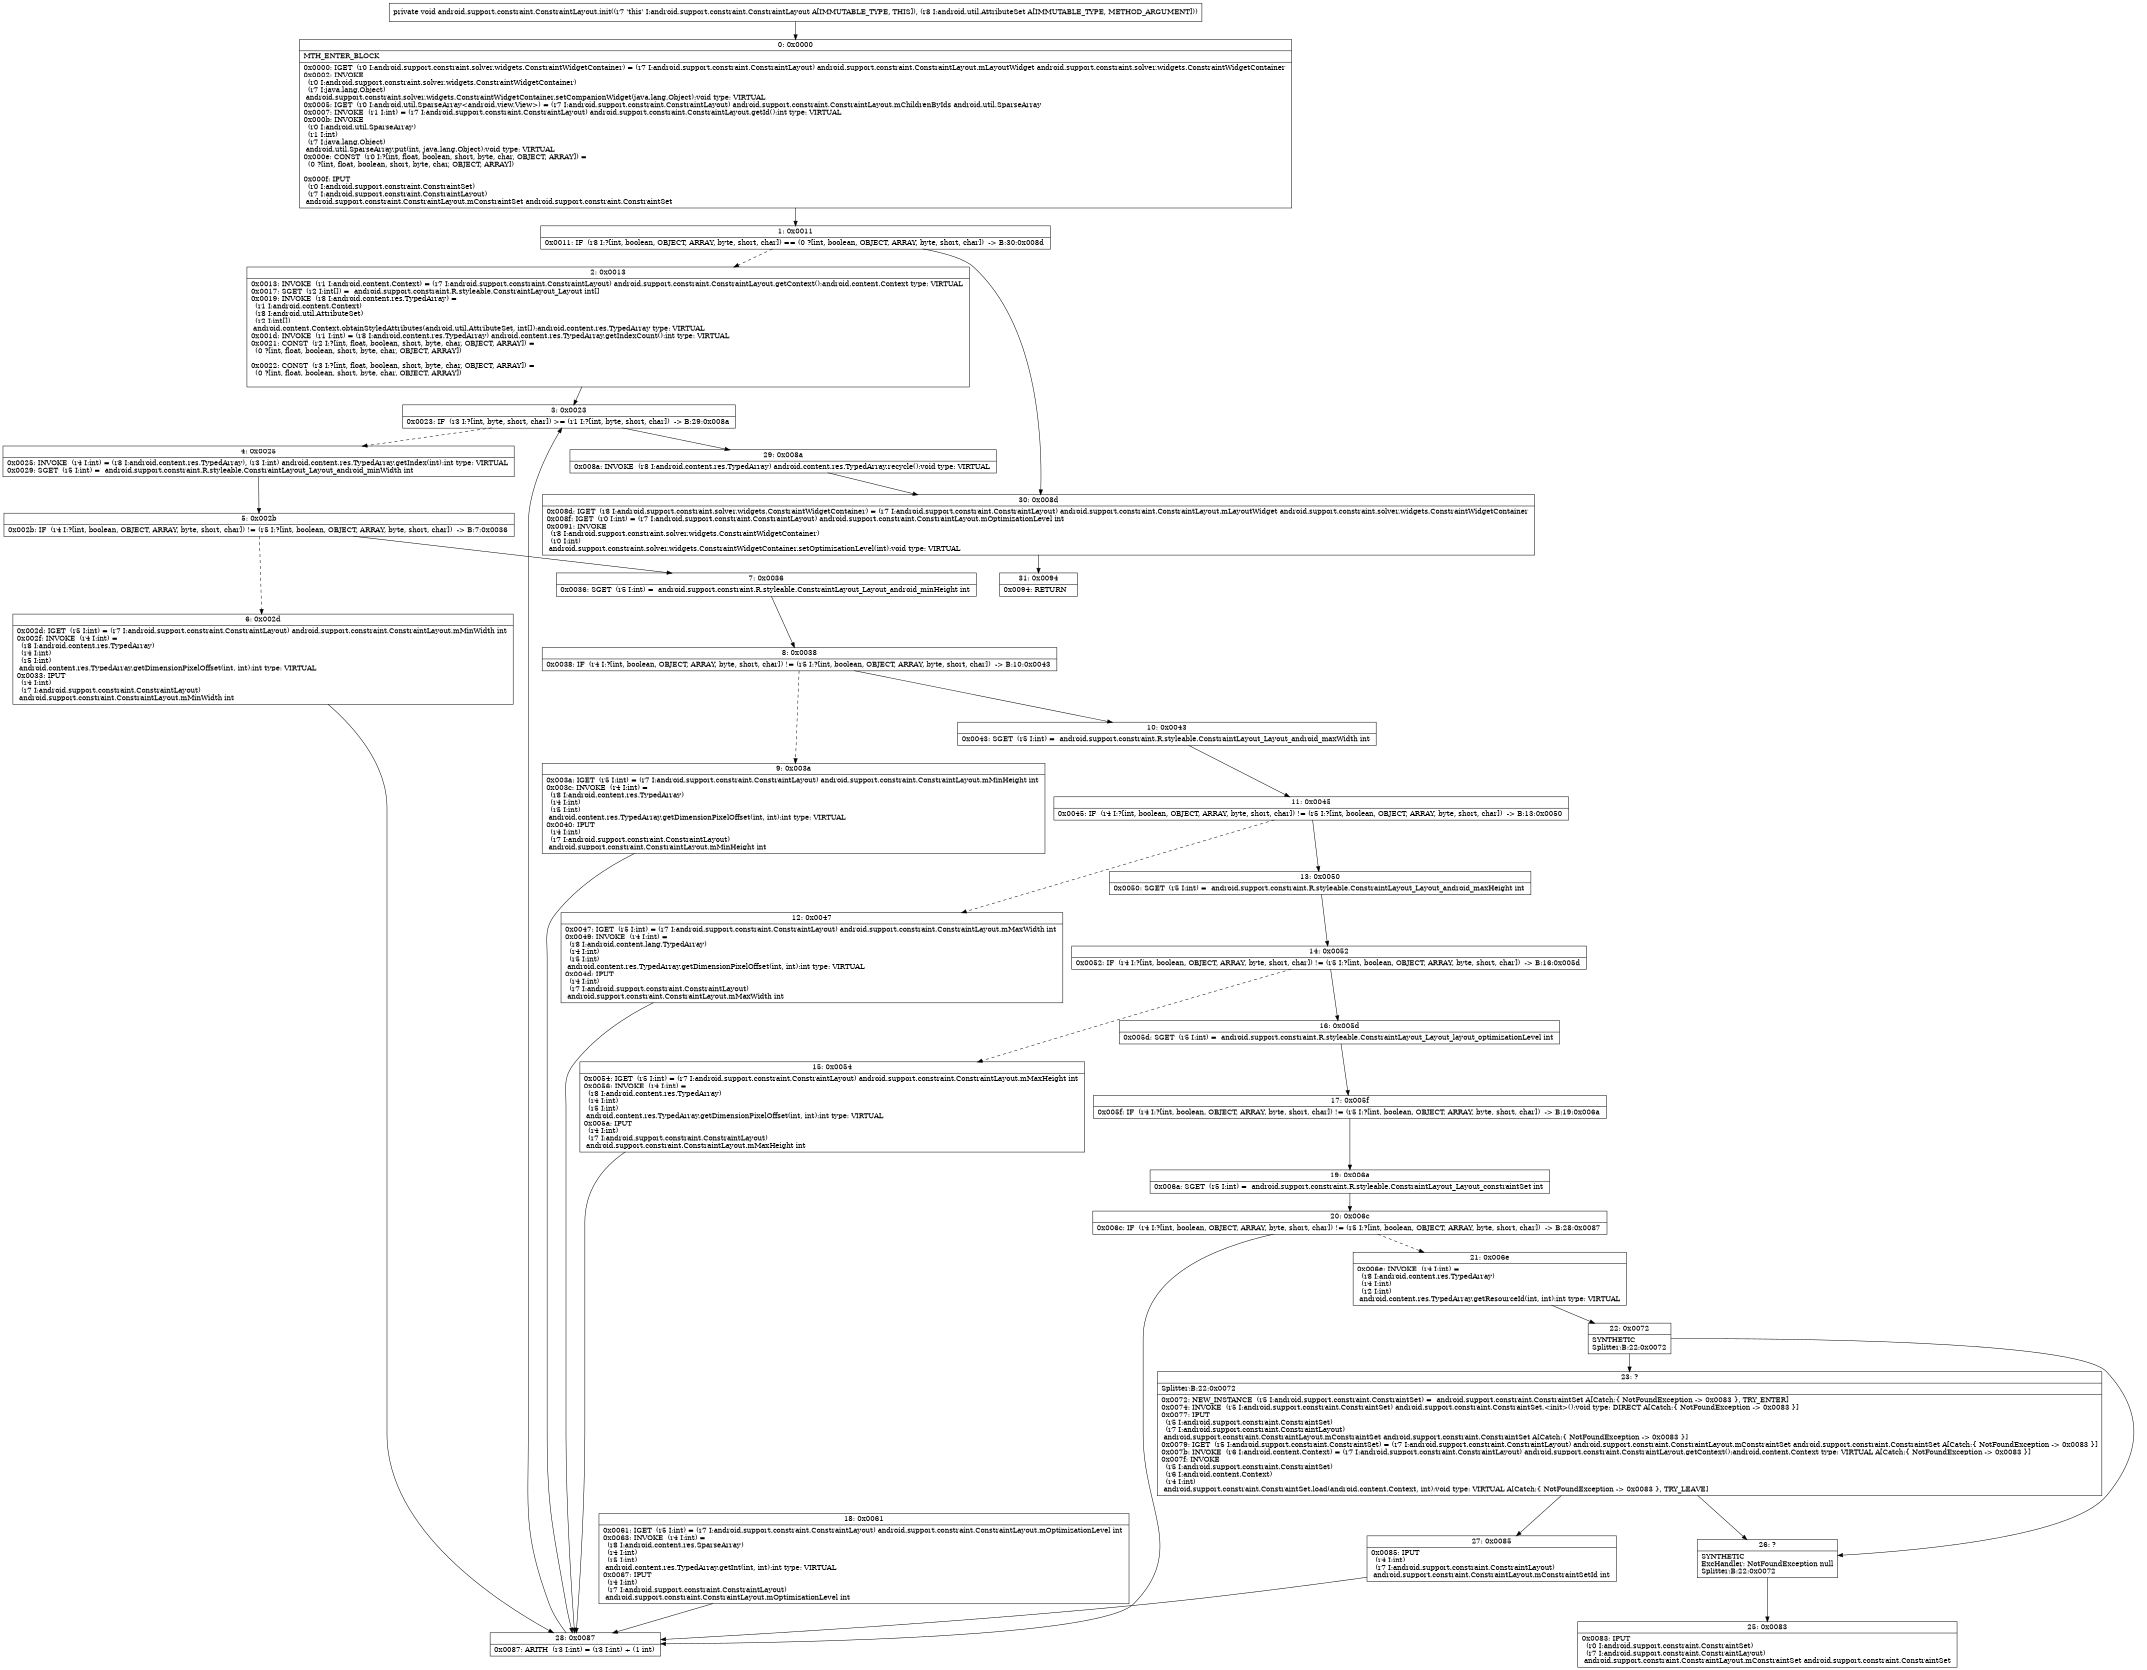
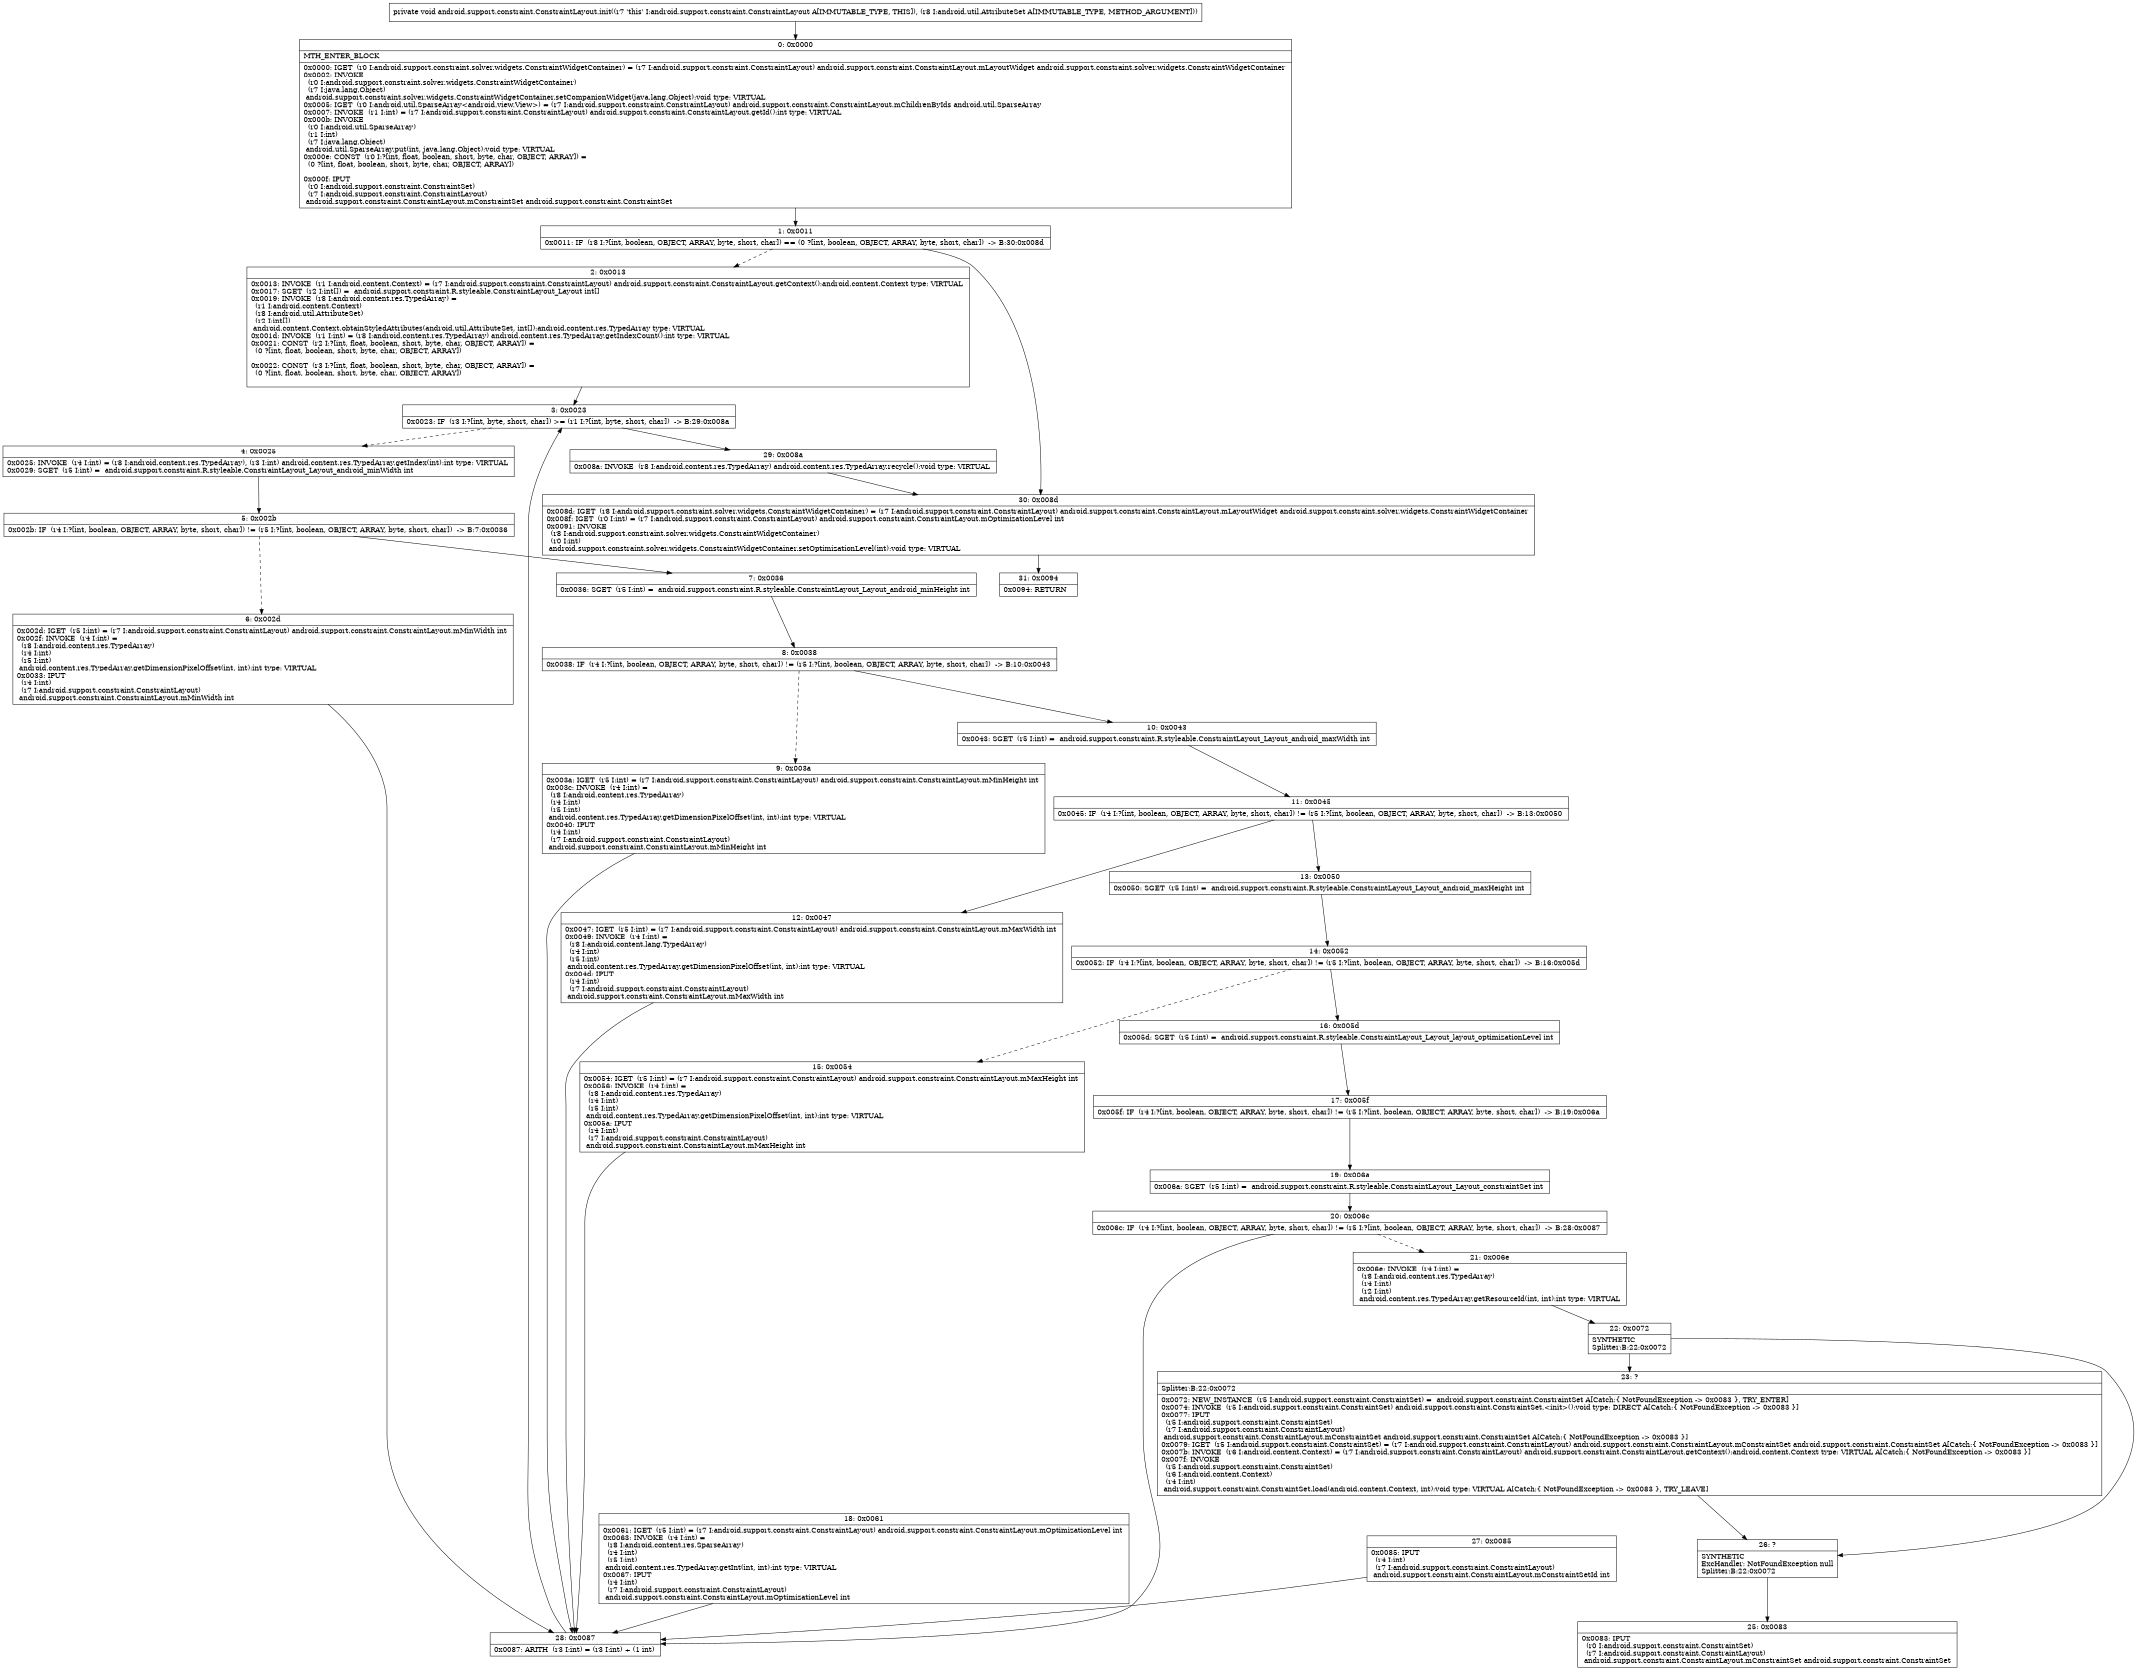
(1120, 866) -> (1120, 866)
(1541, 1514) -> none
